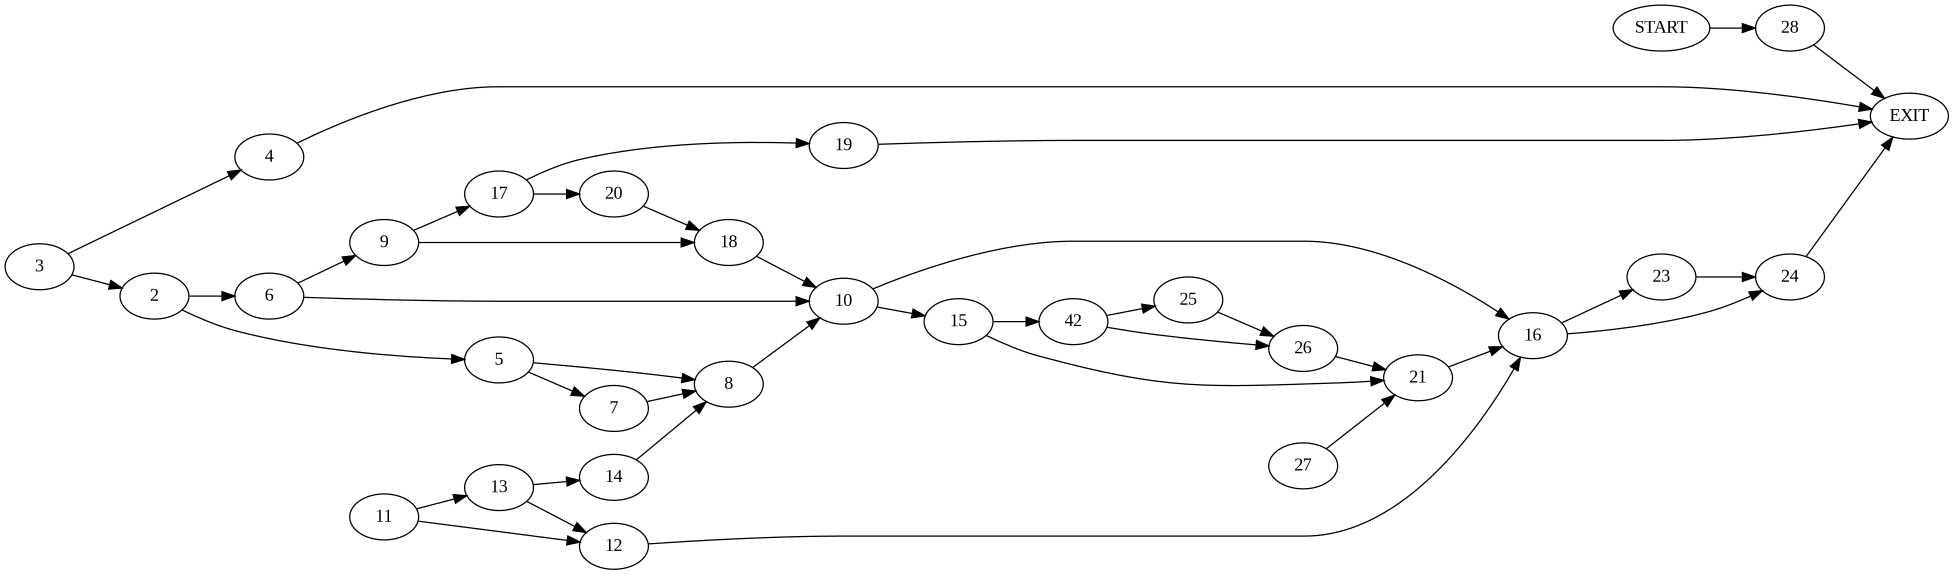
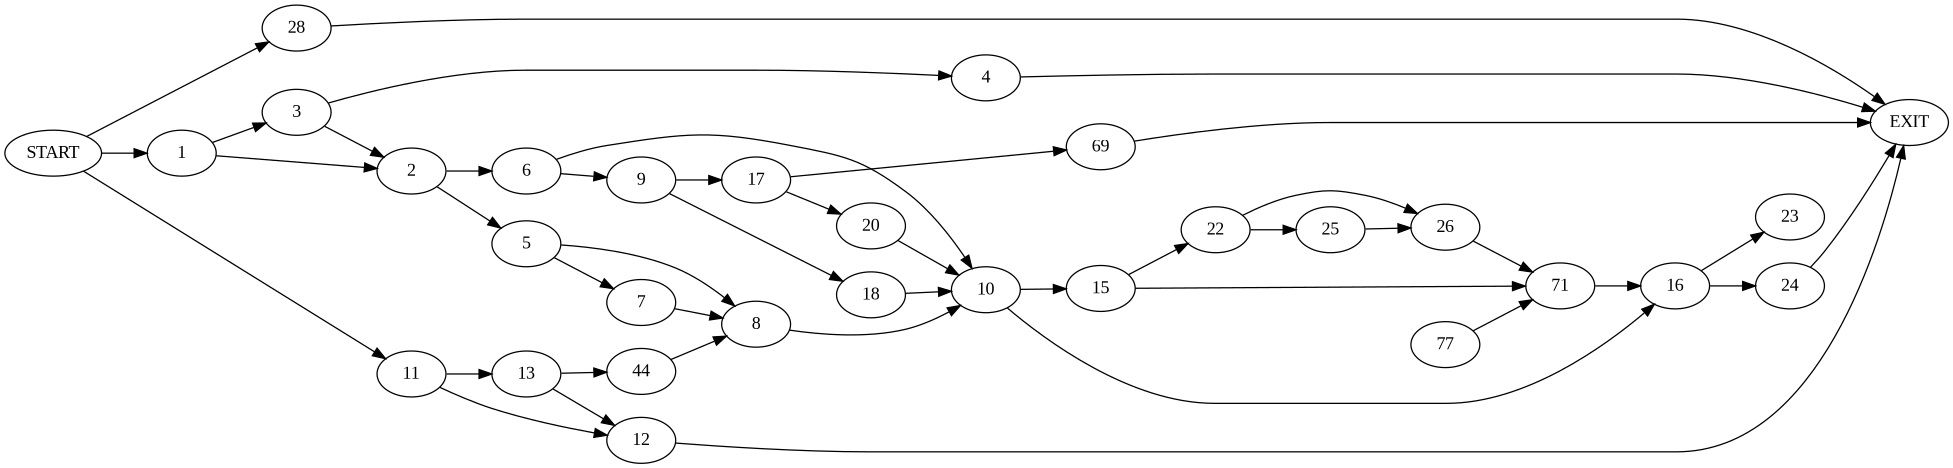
(844, 146) -> (1101, 147)
none -> (182, 153)
(666, 216) -> (923, 255)
none -> (229, 262)
(1719, 277) -> none
(1073, 322) -> (1216, 230)
(1418, 378) -> (1560, 286)
(1303, 466) -> (1445, 345)
(614, 477) -> (641, 371)
(1116, 536) -> (1374, 452)
